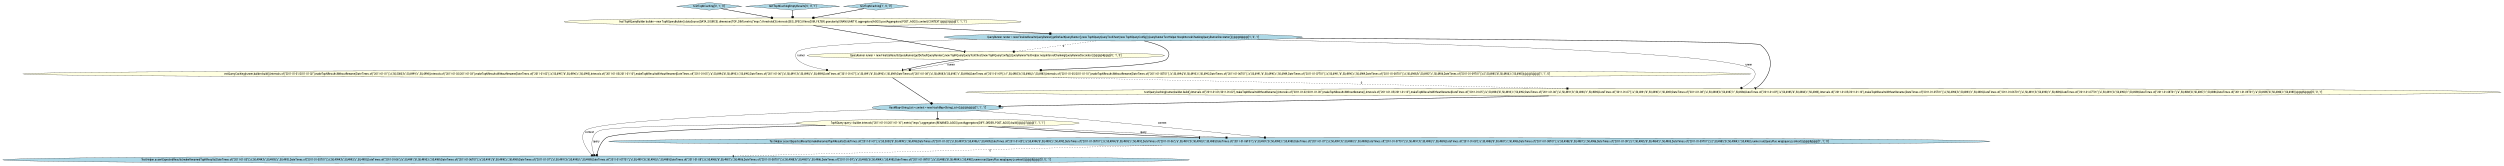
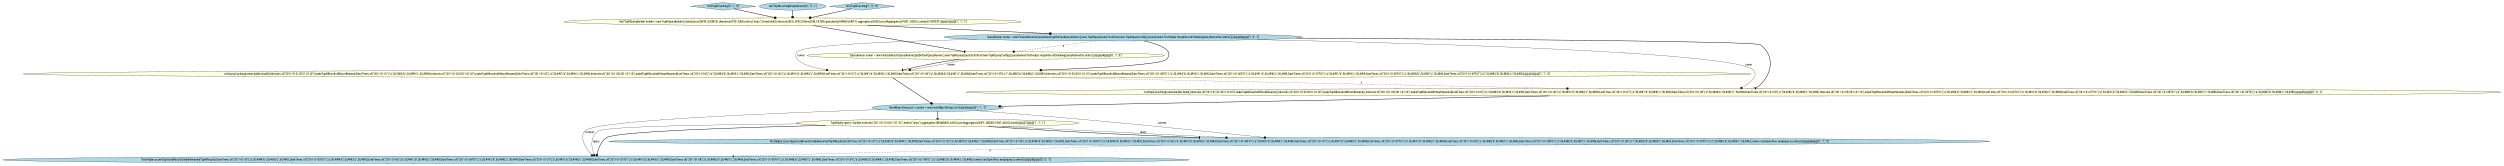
(793, 6) -> (793, 6)
